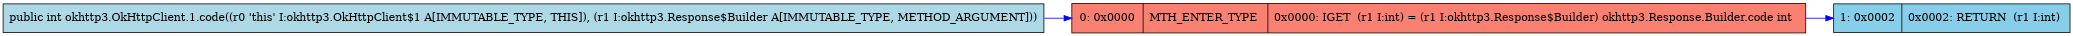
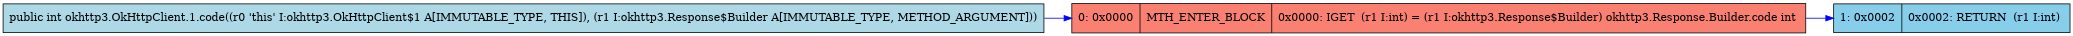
(1204, 18) -> (1206, 18)
